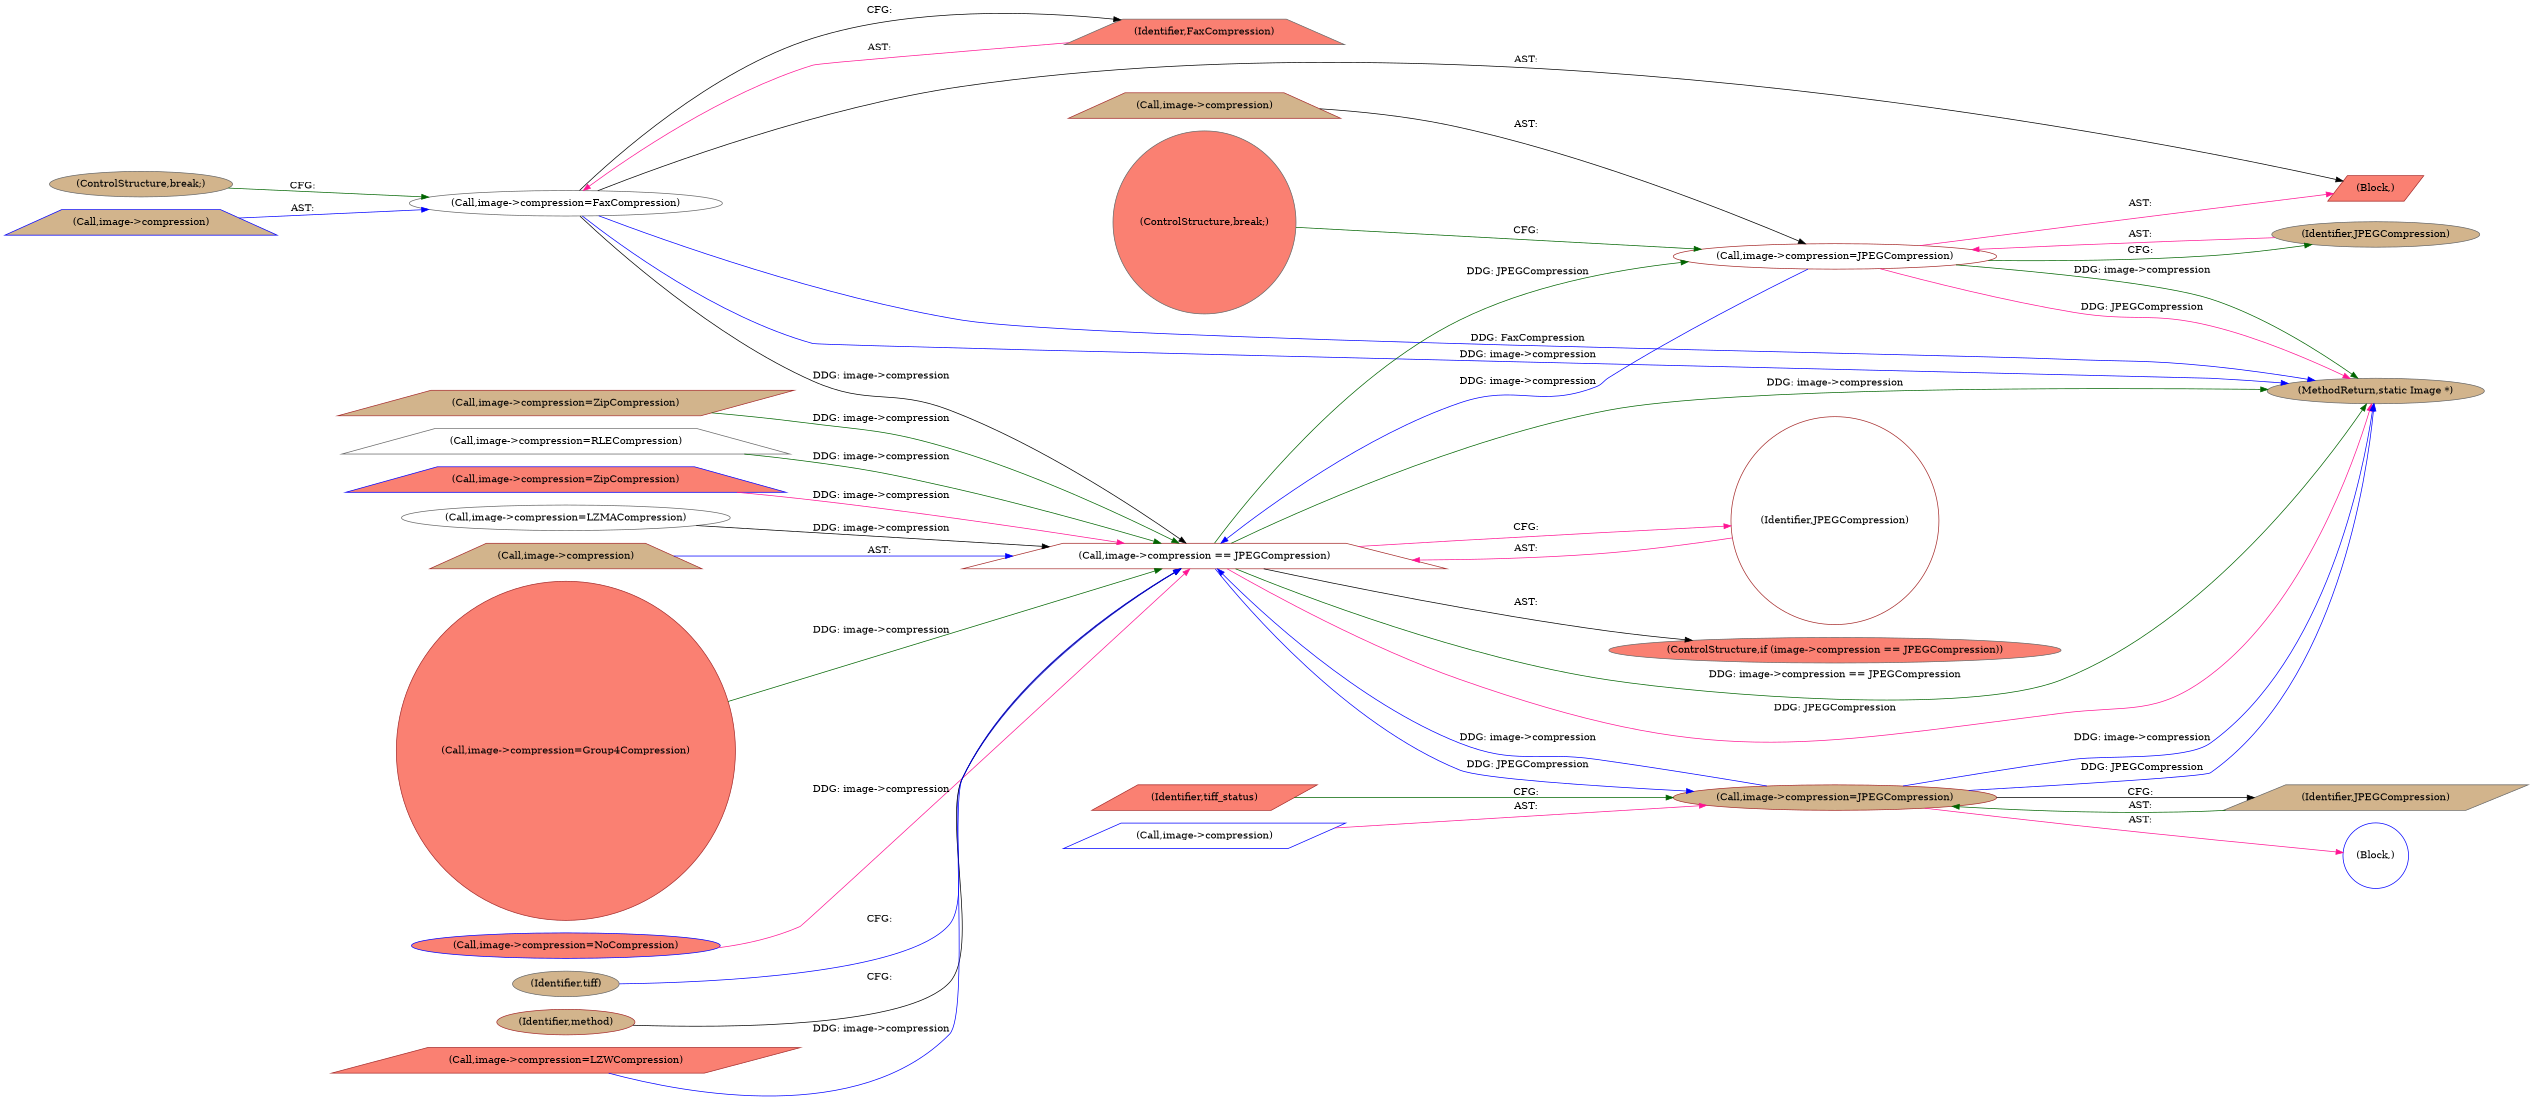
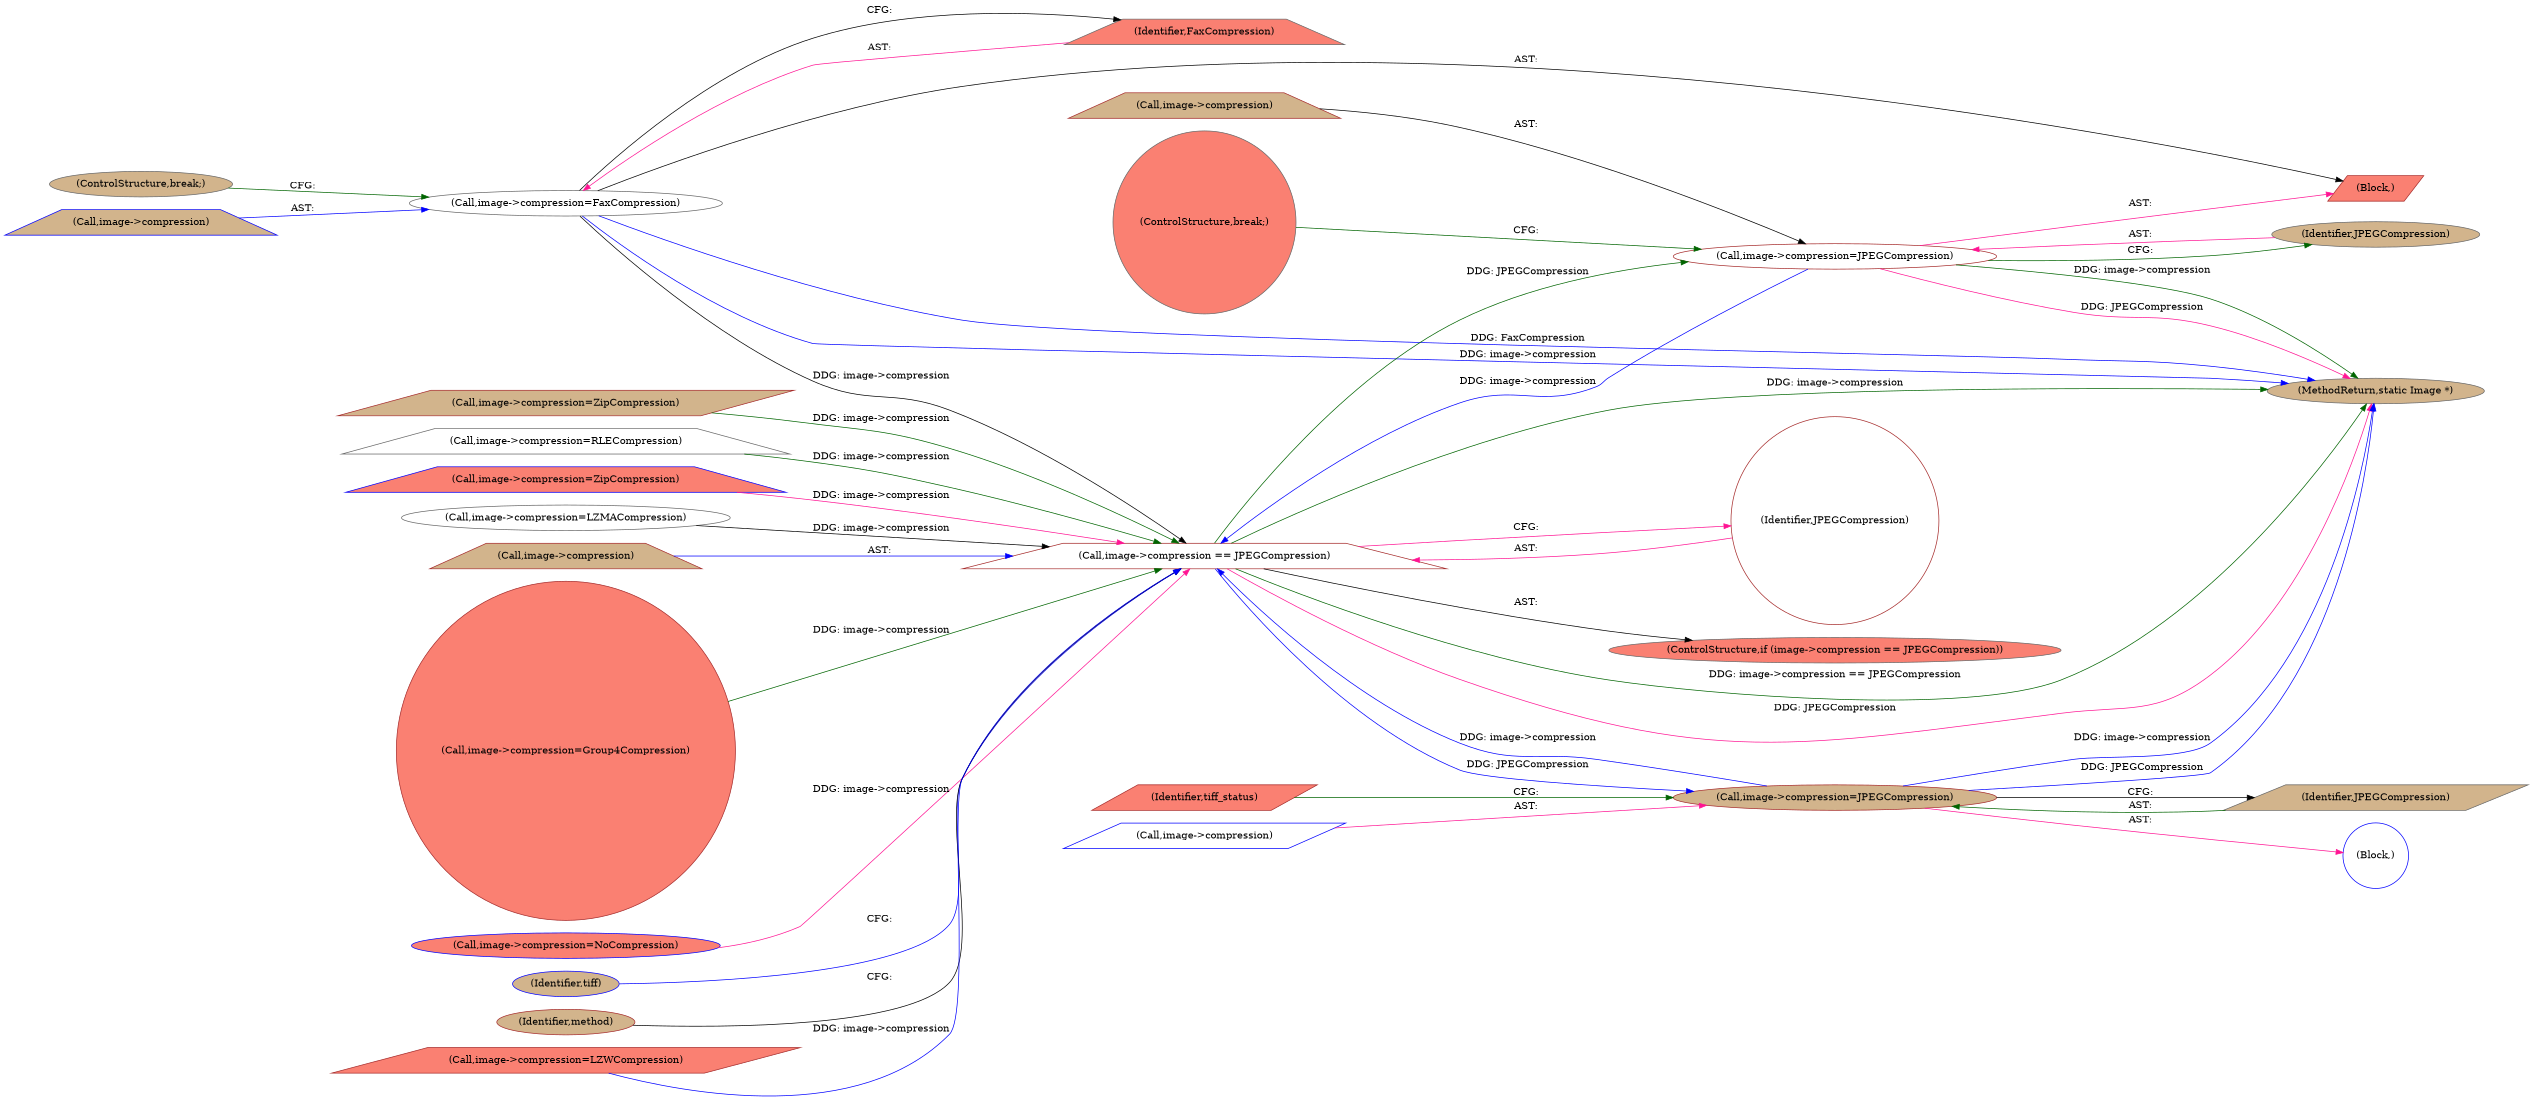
(566, 984) -> (566, 984)
